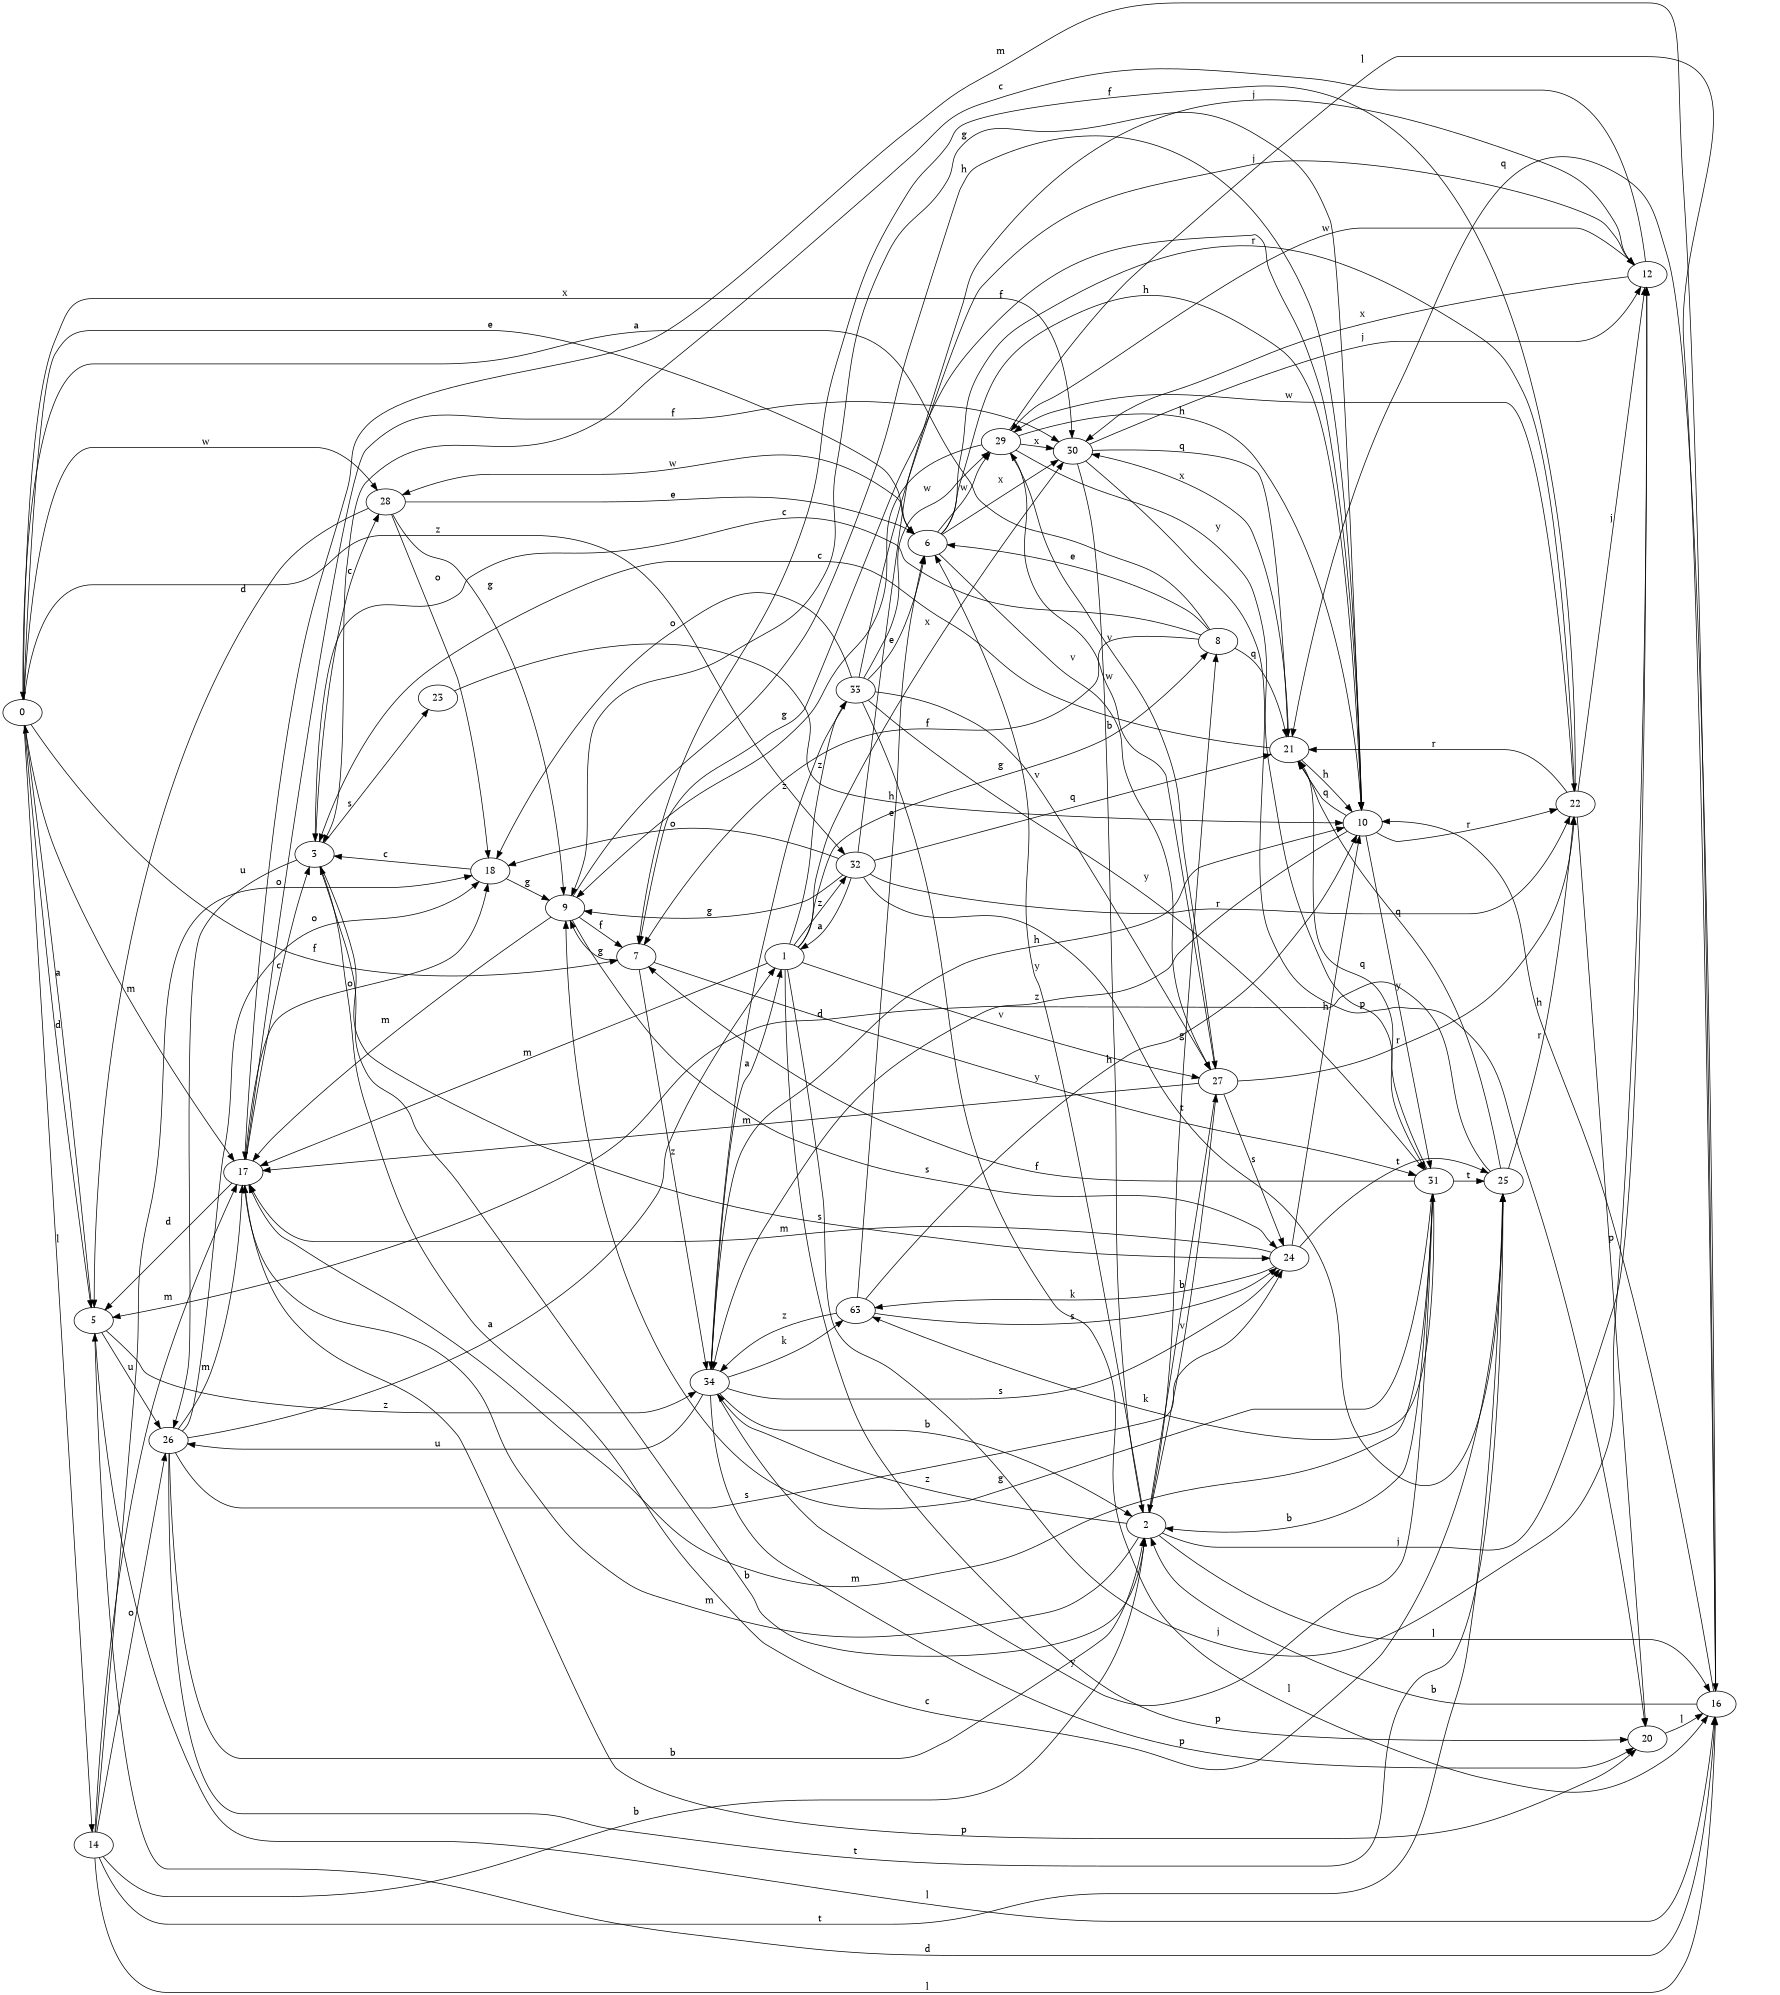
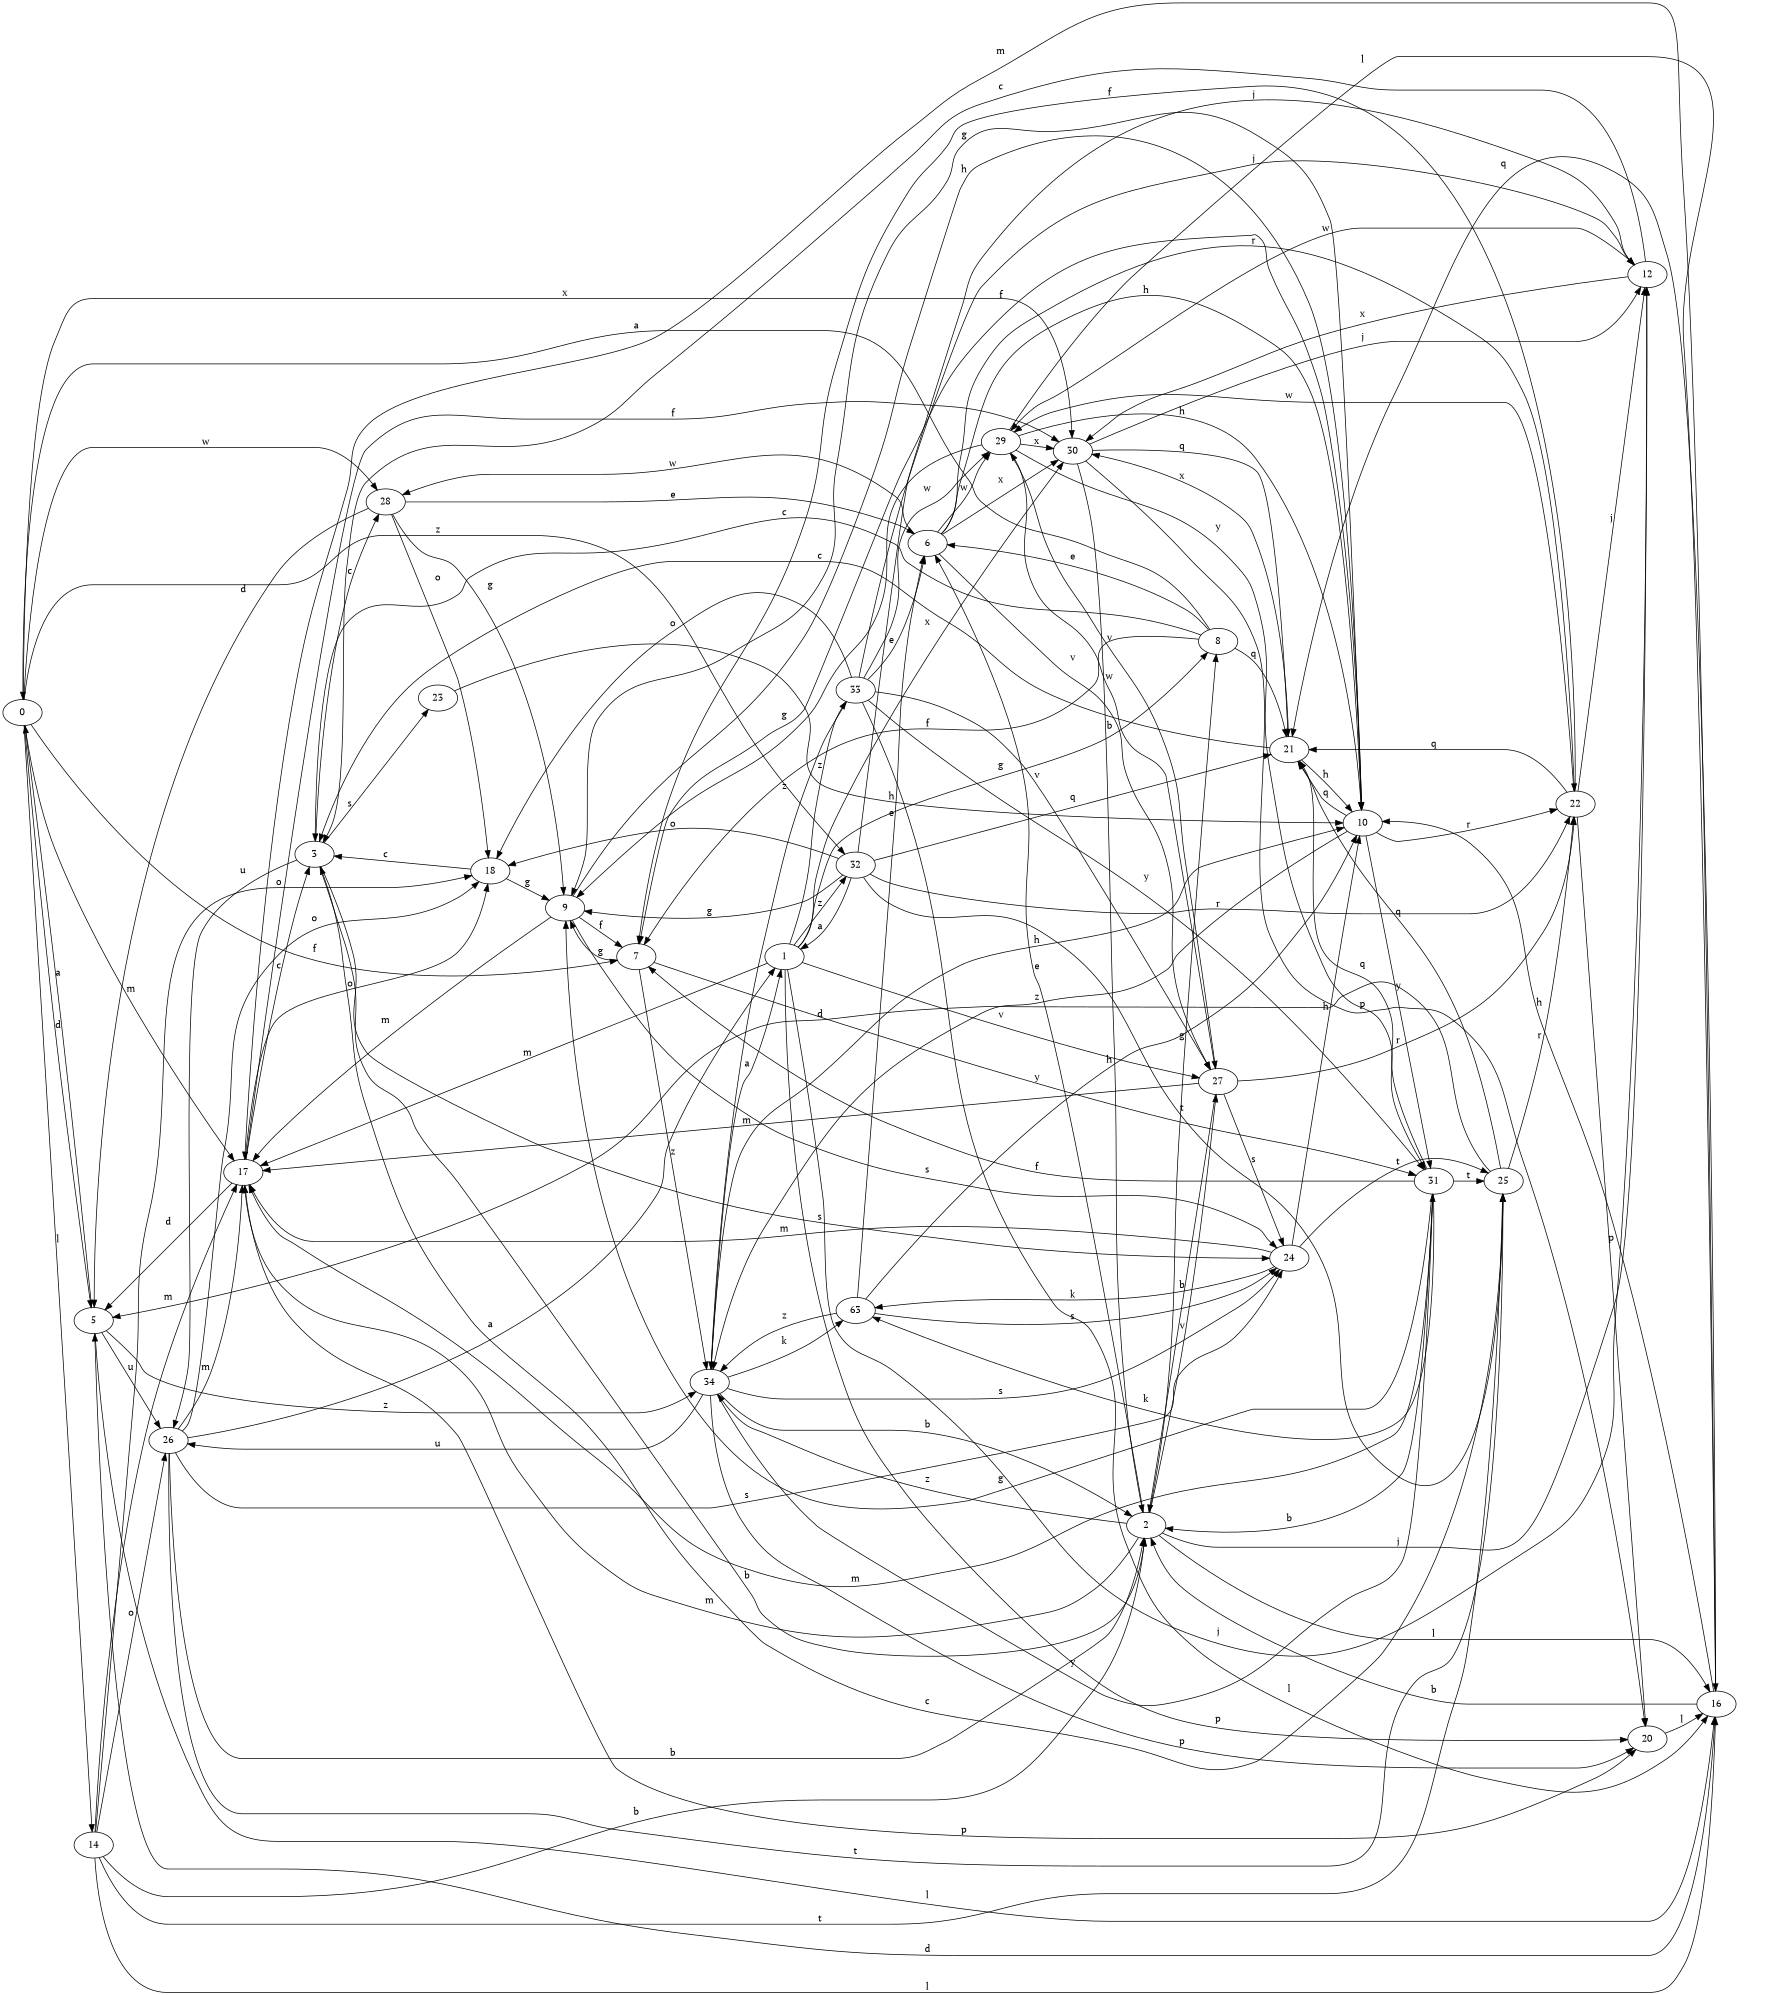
(337, 331) -> none
(1434, 744) -> (1434, 744)
(1037, 966) -> (1037, 966)
